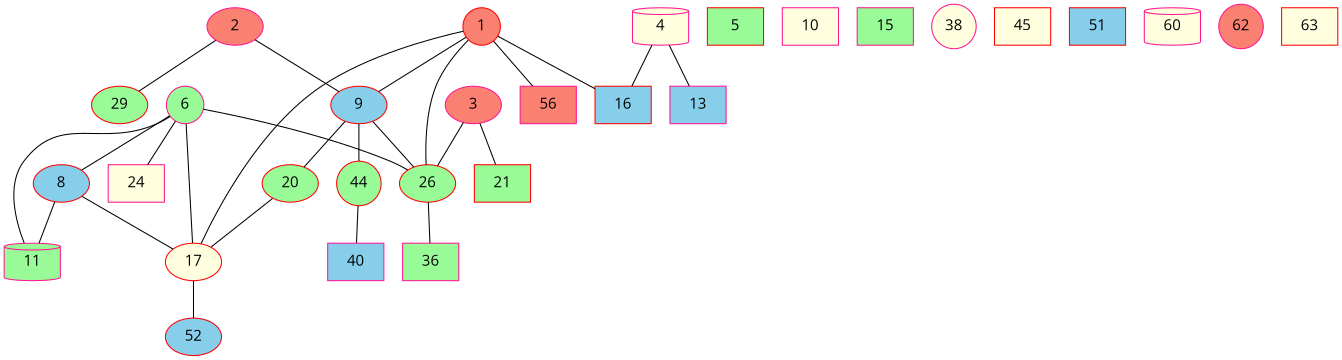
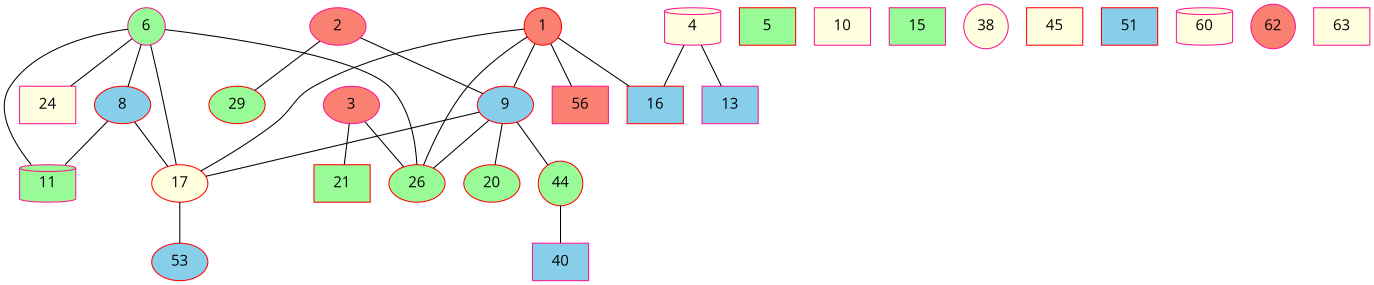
(1310, 26) -> (1342, 26)
(242, 223) -> (336, 146)
(431, 262) -> none
(193, 337) -> (180, 262)
